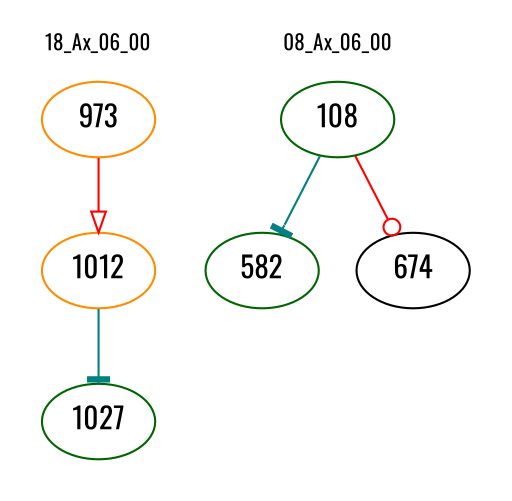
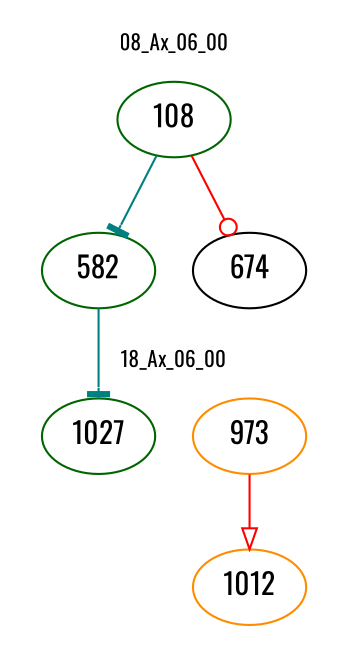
(99, 341) -> (99, 356)
